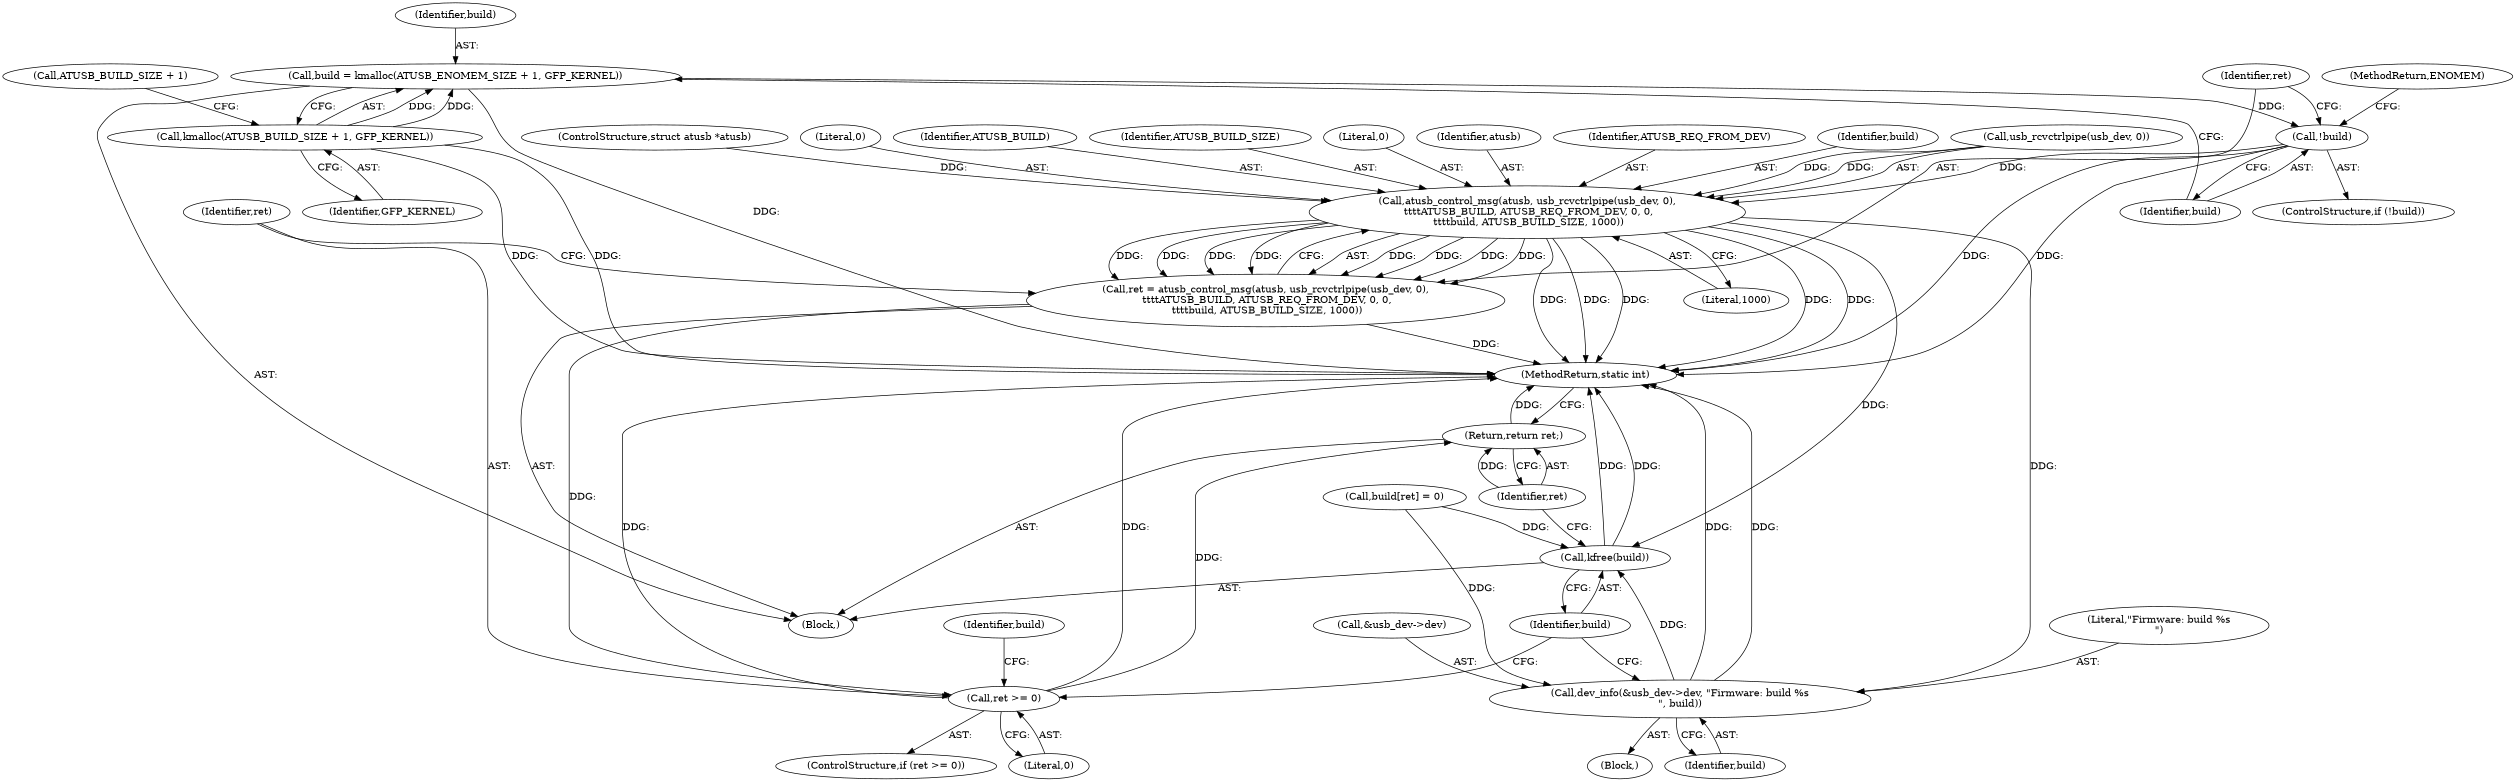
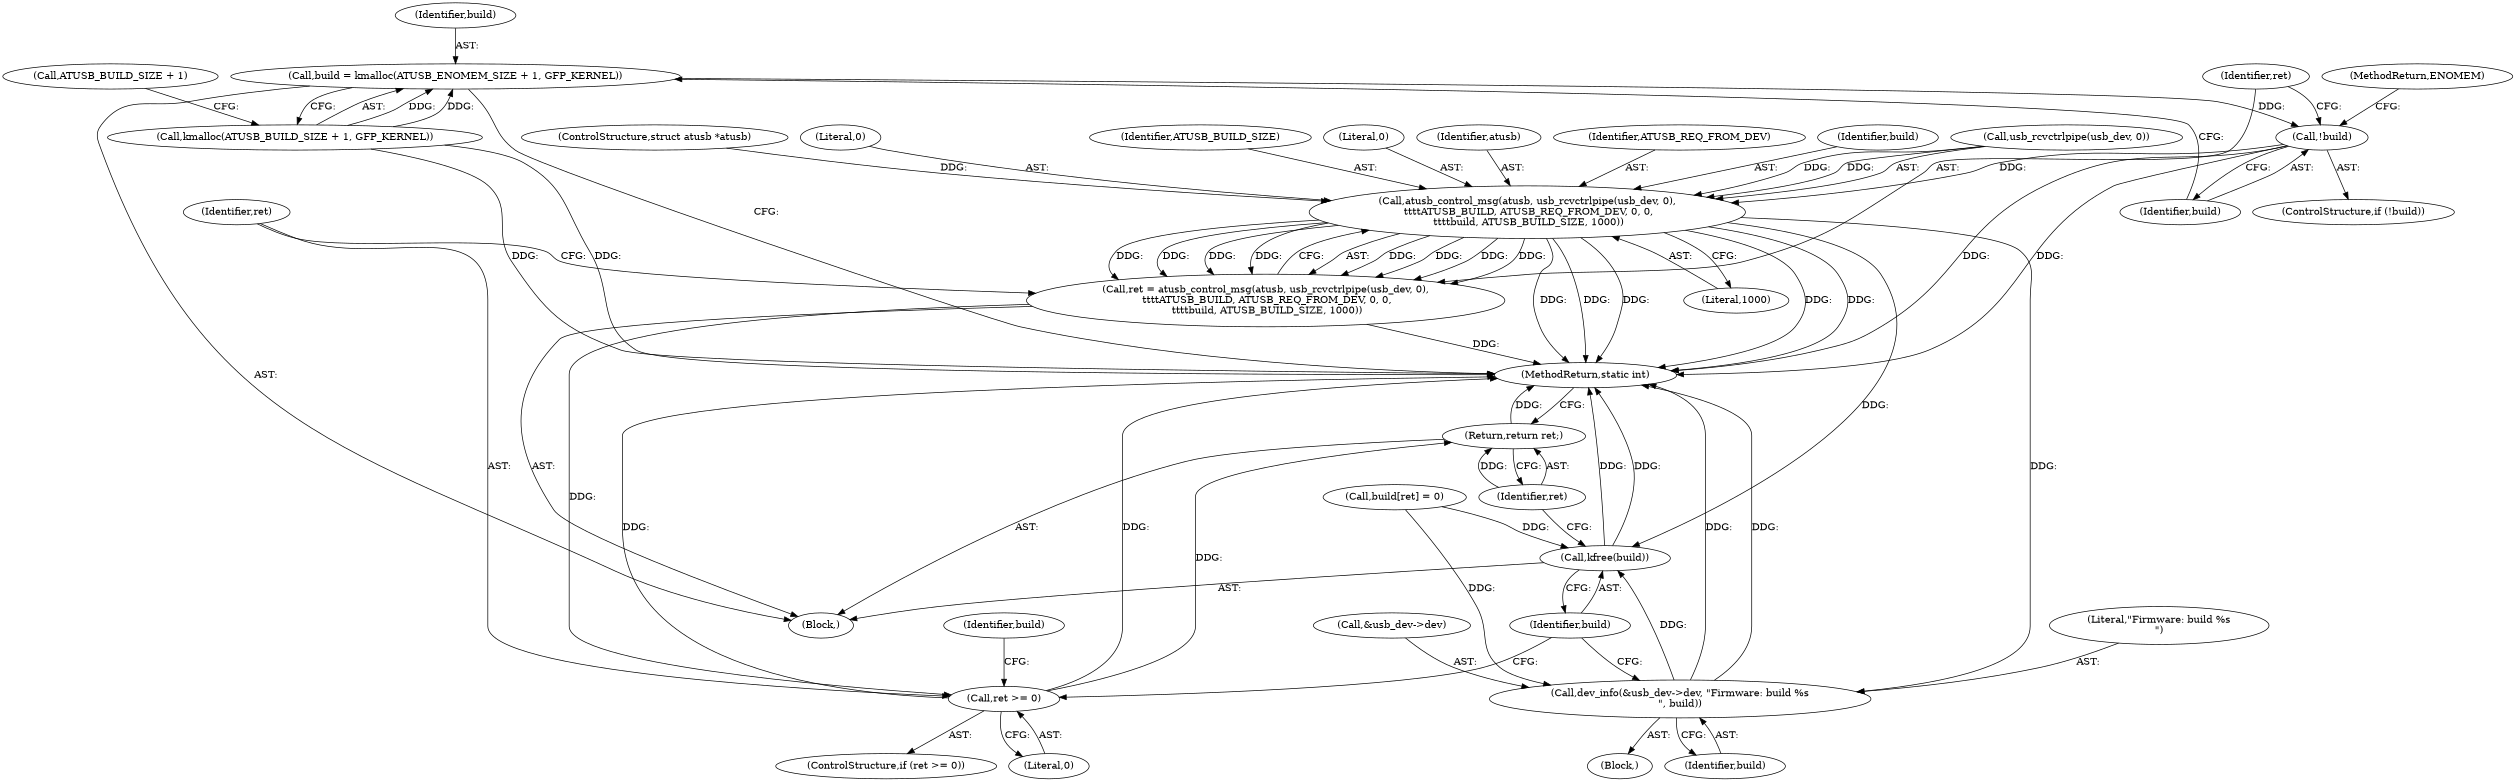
(985, 137) -> none
(392, 212) -> none
(768, 212) -> (768, 212)
